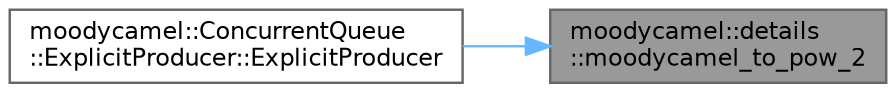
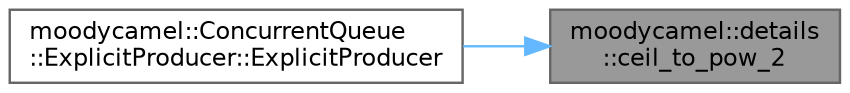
(718, 46) -> (695, 46)
